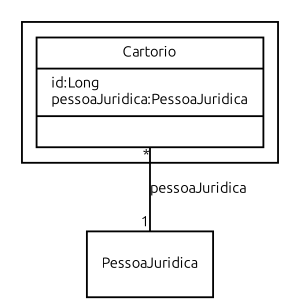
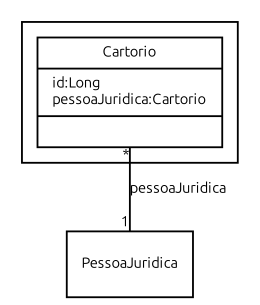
(150, 100) -> (130, 100)
